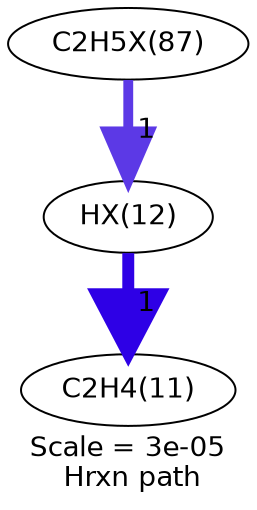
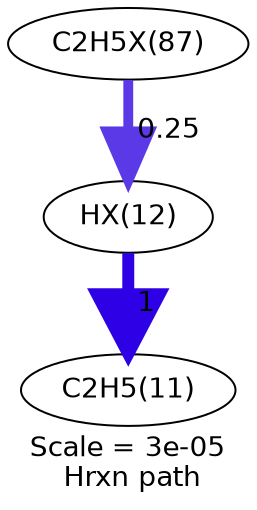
(142, 130) -> (165, 130)
(128, 390) -> (128, 390)
